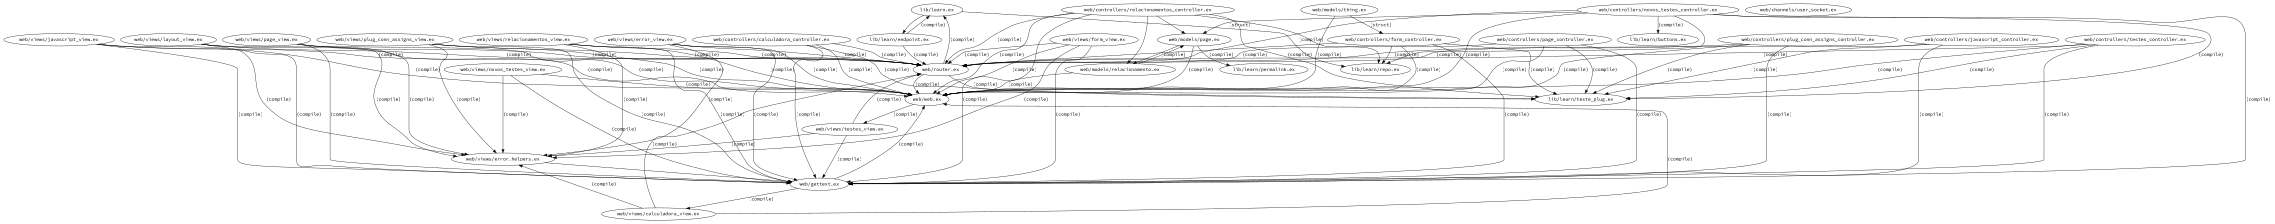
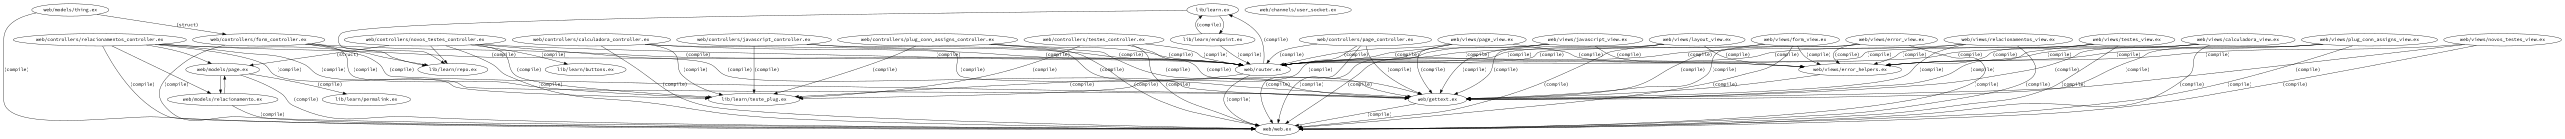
(890, 113) -> (1863, 115)
(744, 198) -> (1855, 89)
